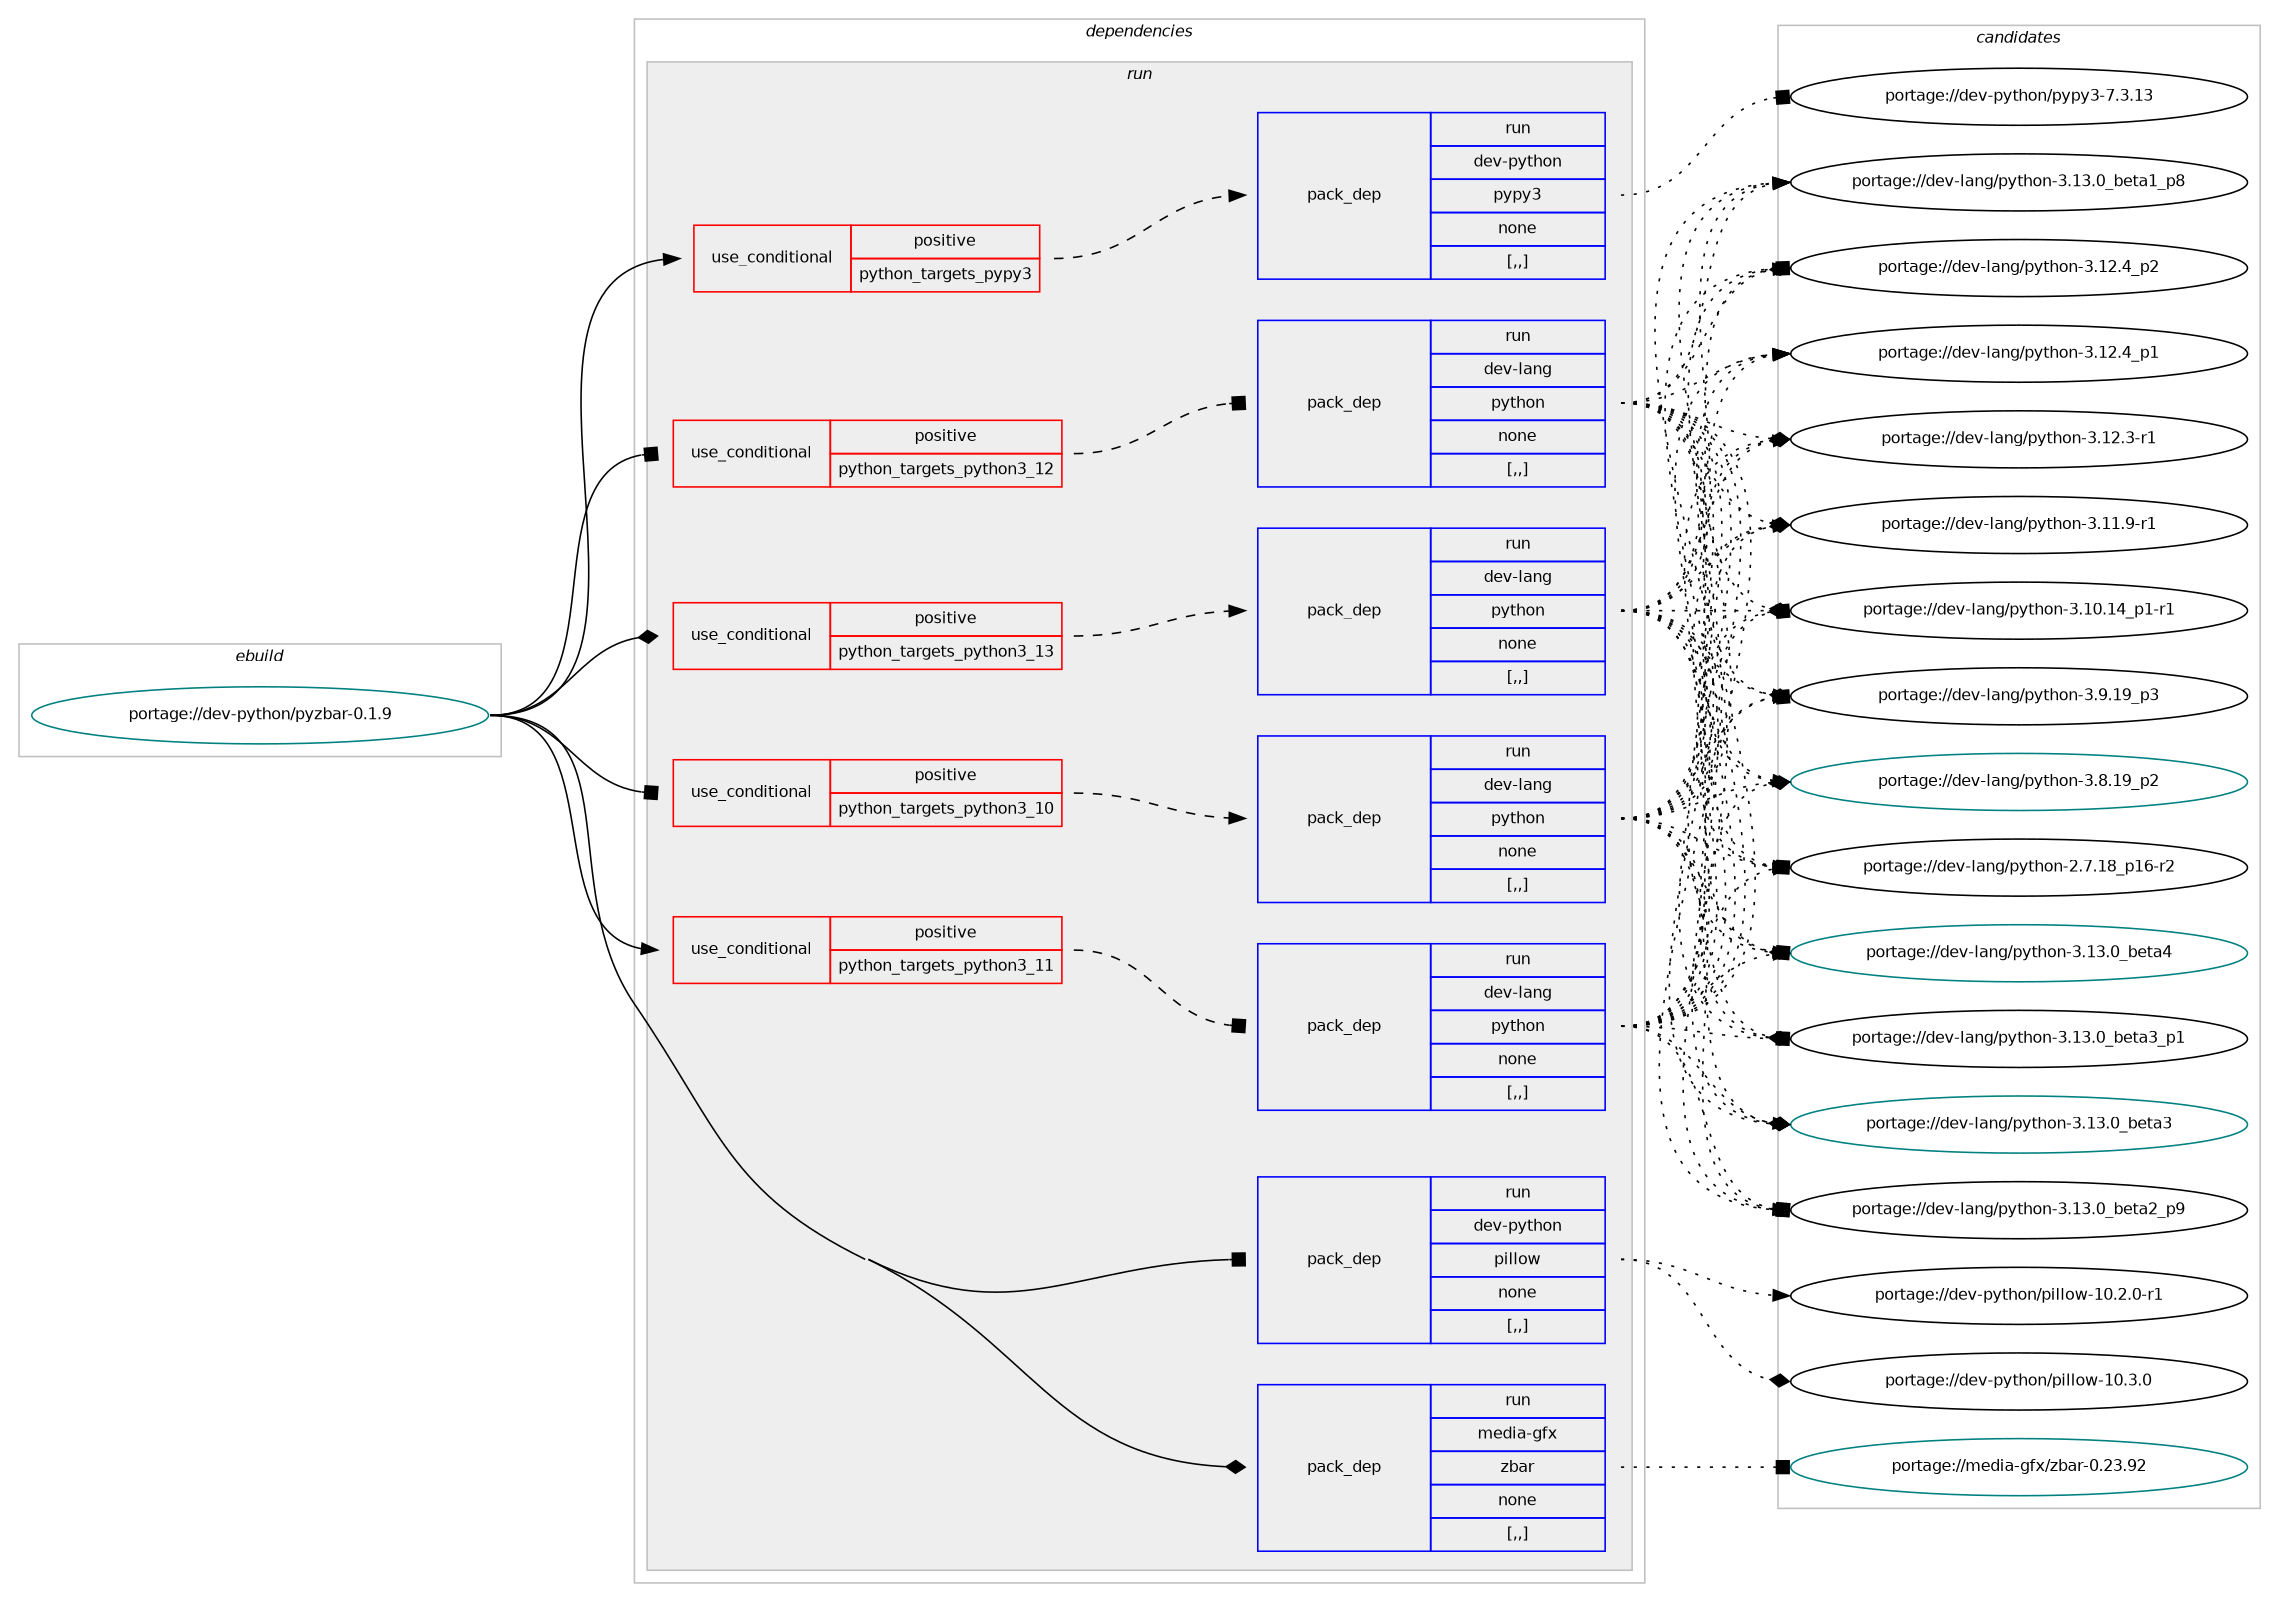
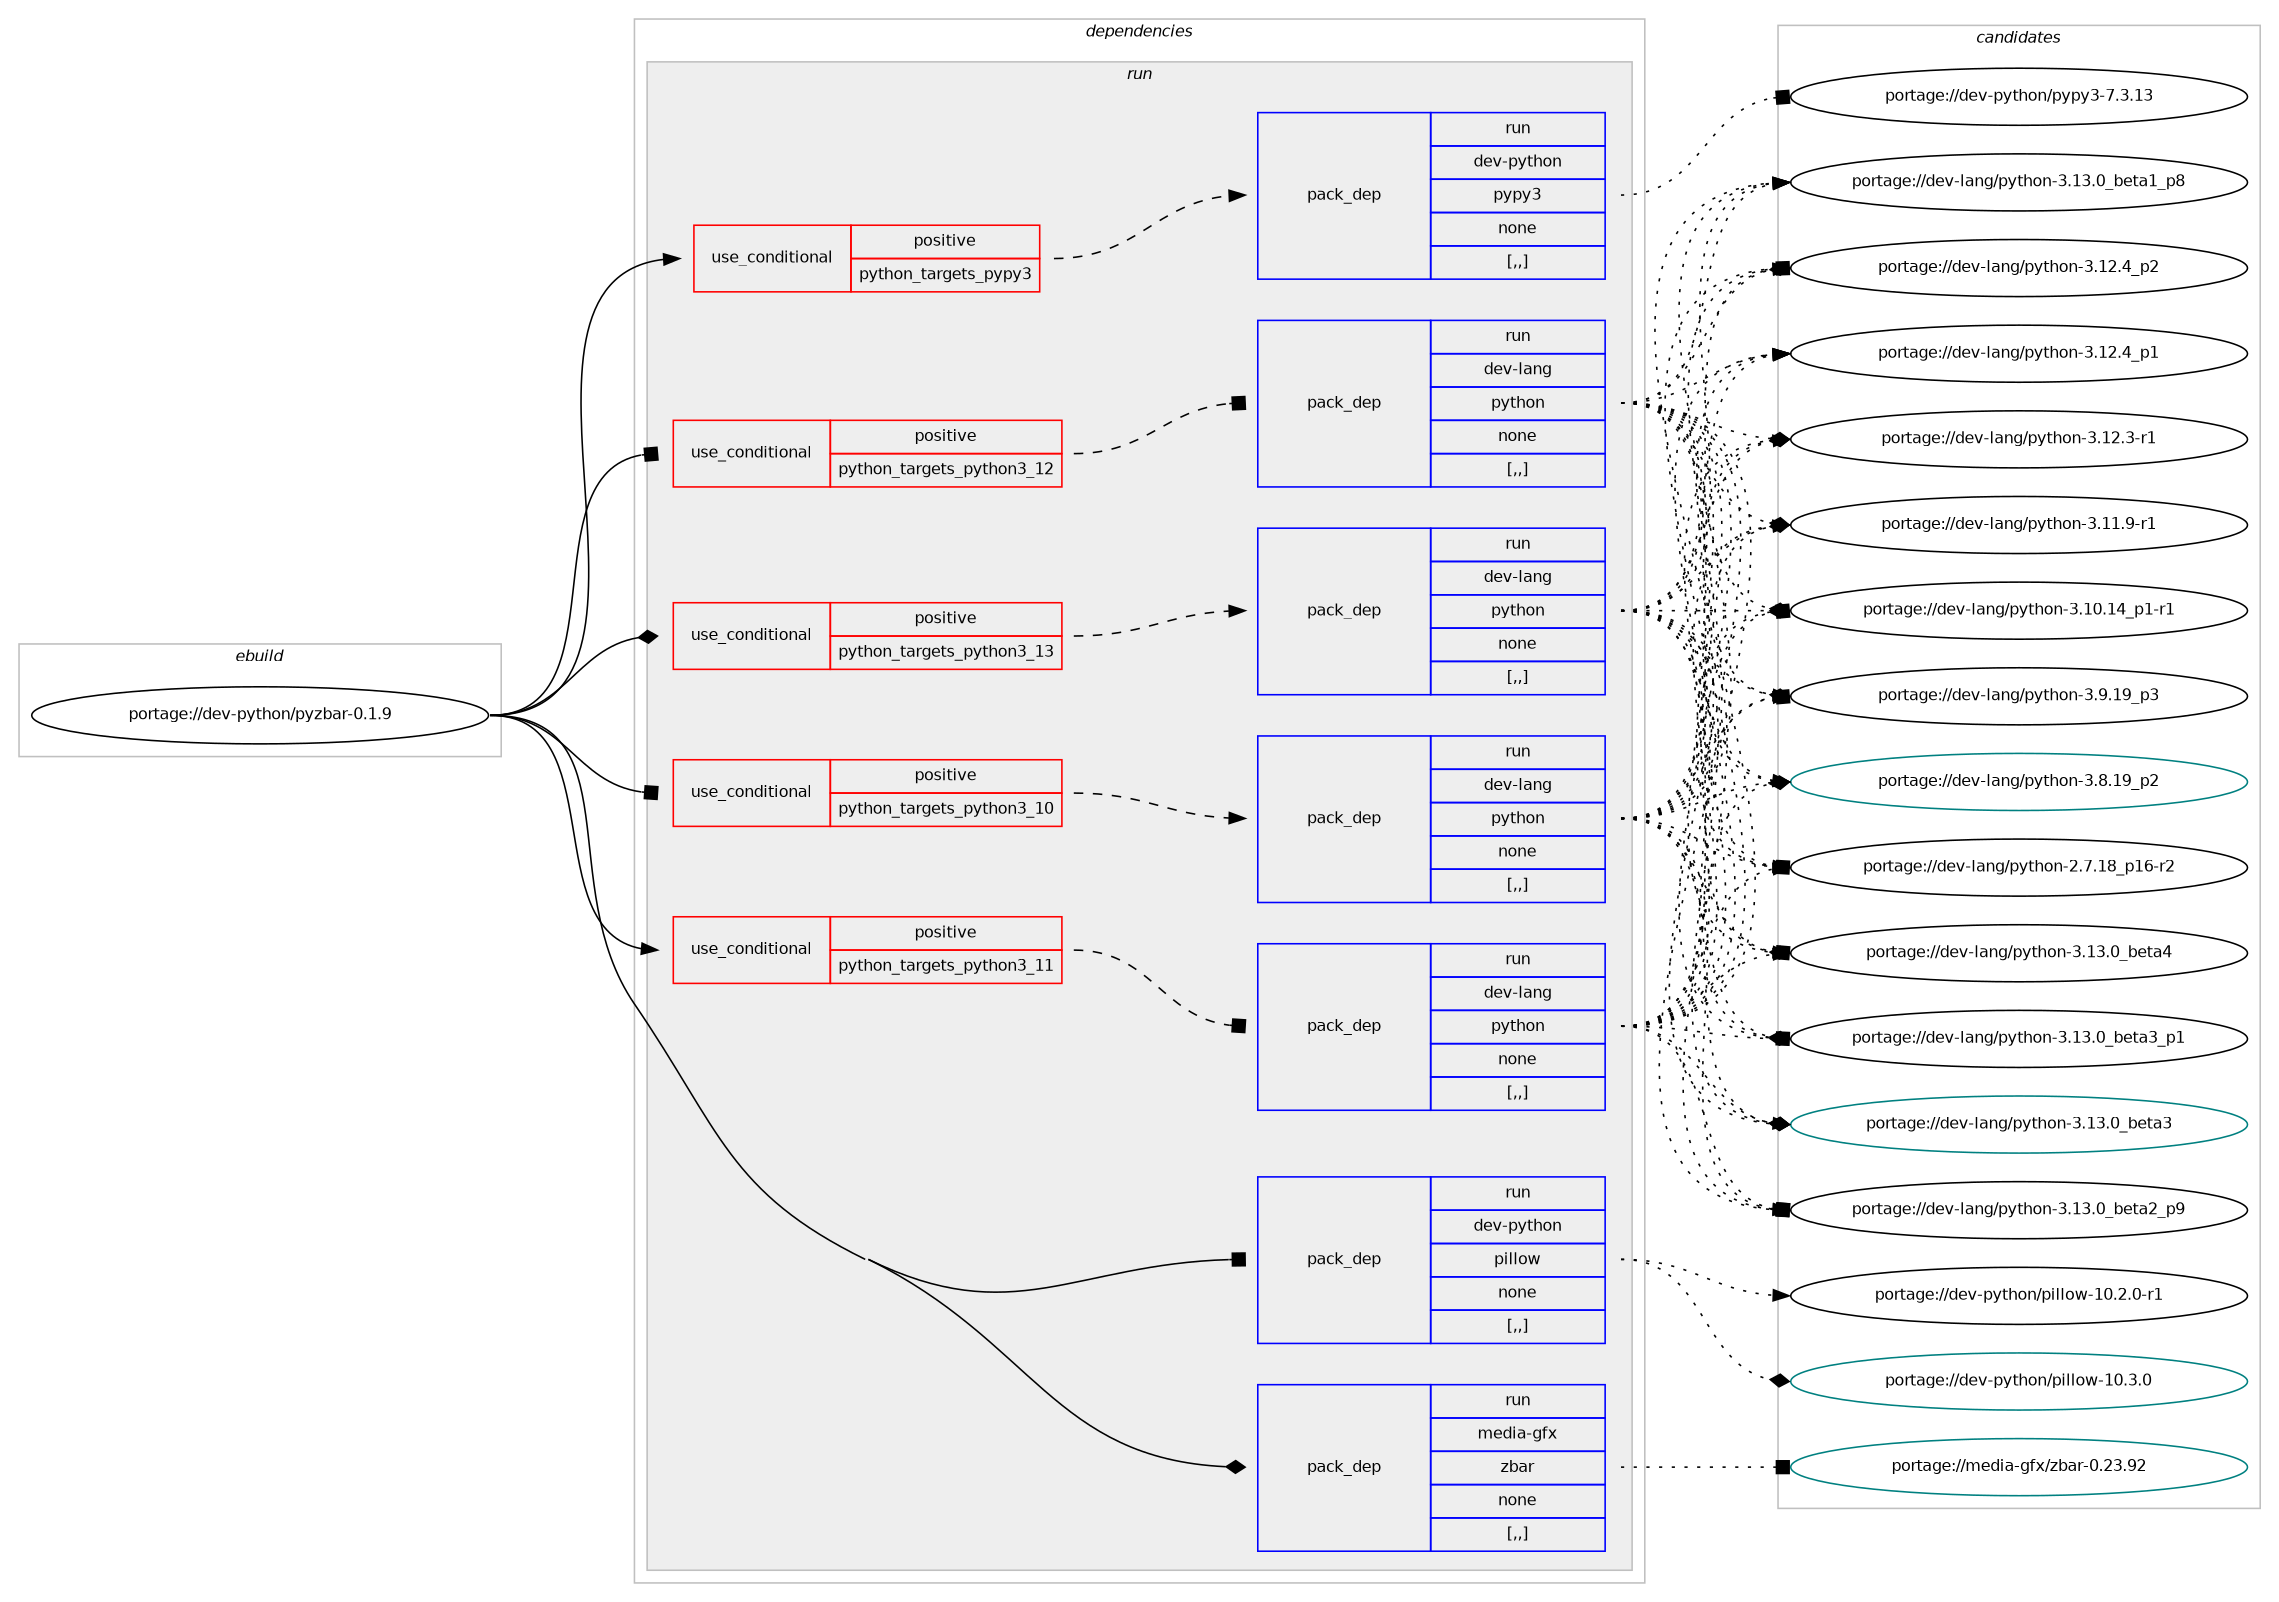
(260, 715) -> (260, 715)
(2019, 953) -> (2019, 953)
(2019, 1382) -> (2019, 1382)
